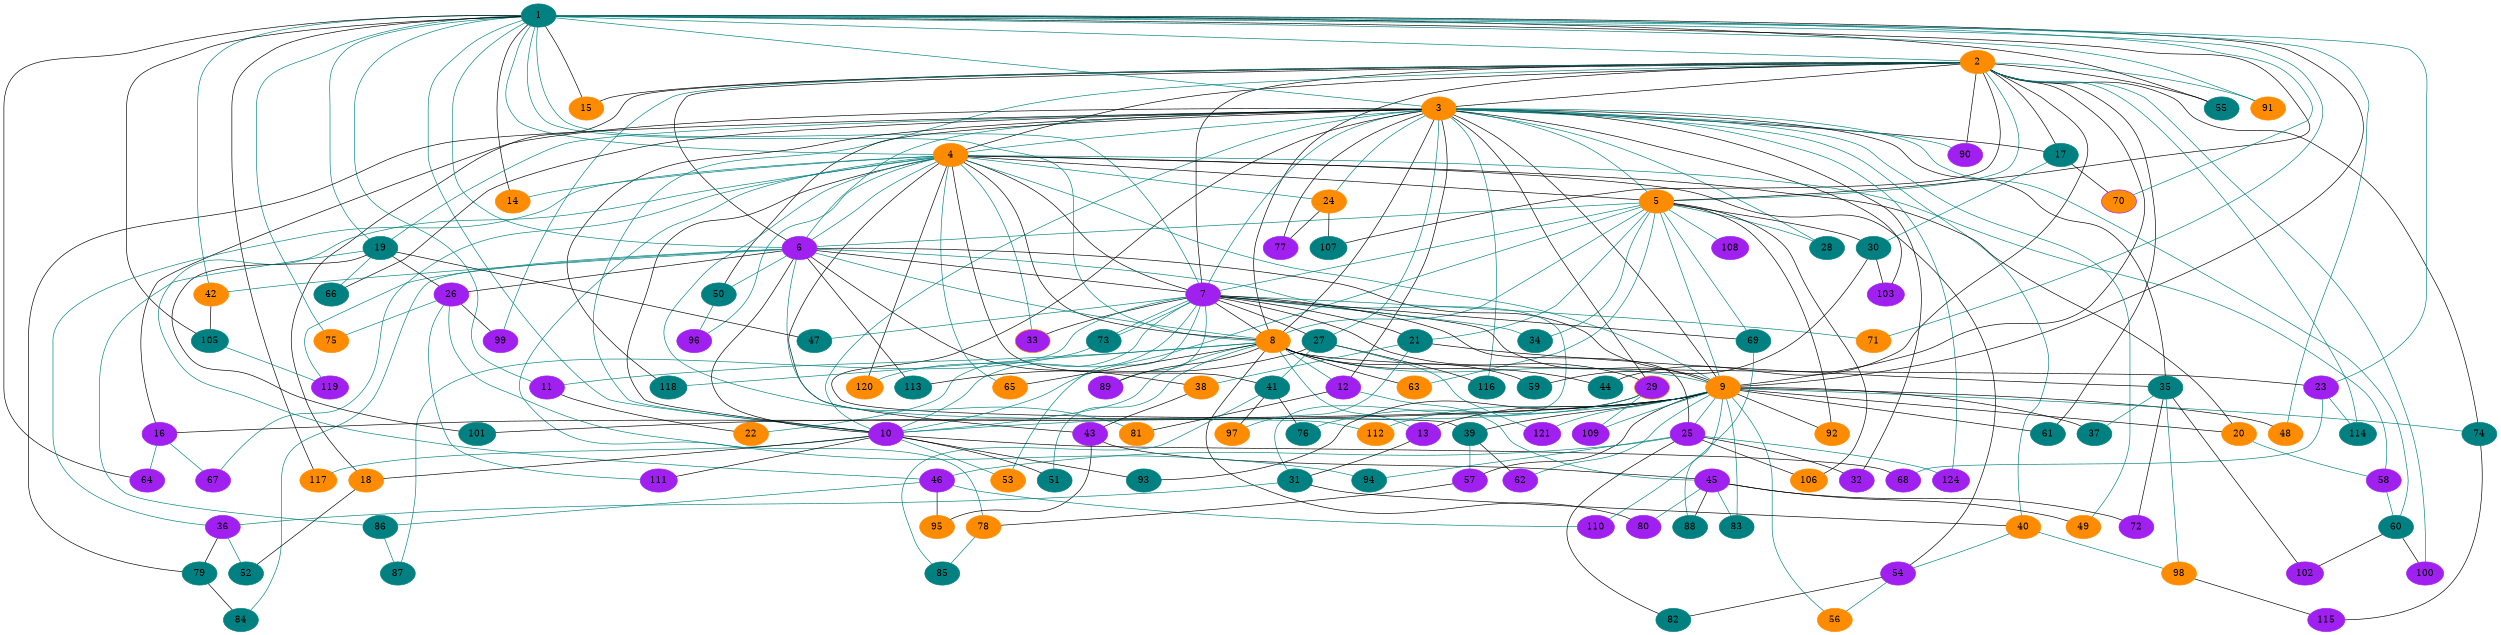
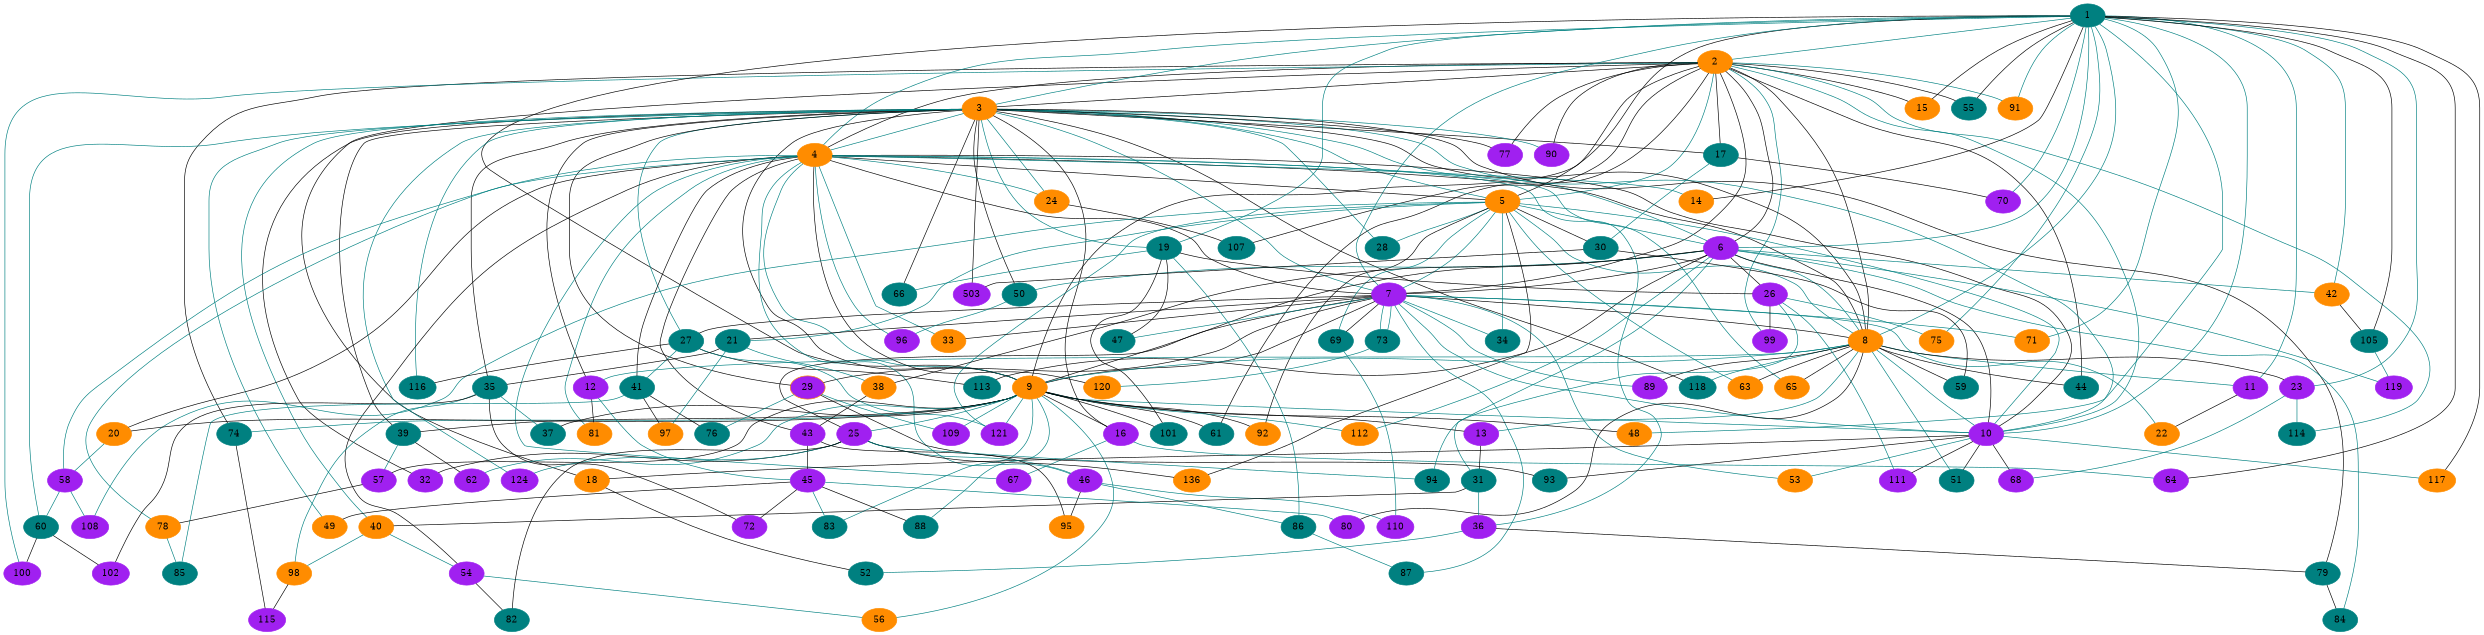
(872, 197) -> none
(2119, 202) -> (2003, 202)
(1305, 225) -> (1594, 82)
(1690, 294) -> (1135, 239)
(1886, 294) -> (972, 294)
(1033, 341) -> (948, 341)
(1809, 480) -> (1192, 480)
none -> (78, 504)
